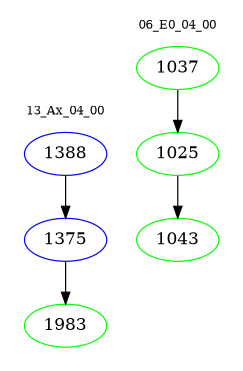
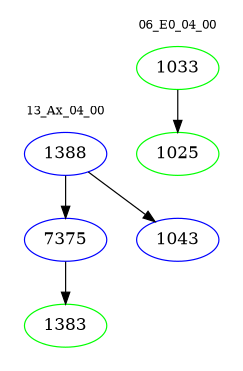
(178, 68) -> (178, 68)
(178, 191) -> (110, 188)
(66, 240) -> (66, 240)
(178, 240) -> (178, 240)
(66, 326) -> (66, 326)
